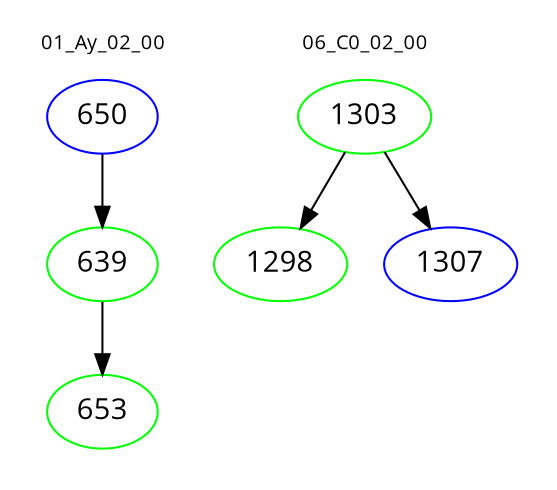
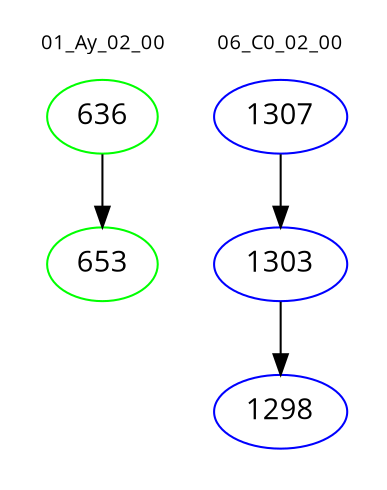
(102, 117) -> none
(365, 117) -> (281, 264)
(402, 181) -> (281, 180)
(102, 264) -> (102, 117)
(281, 264) -> (281, 412)
